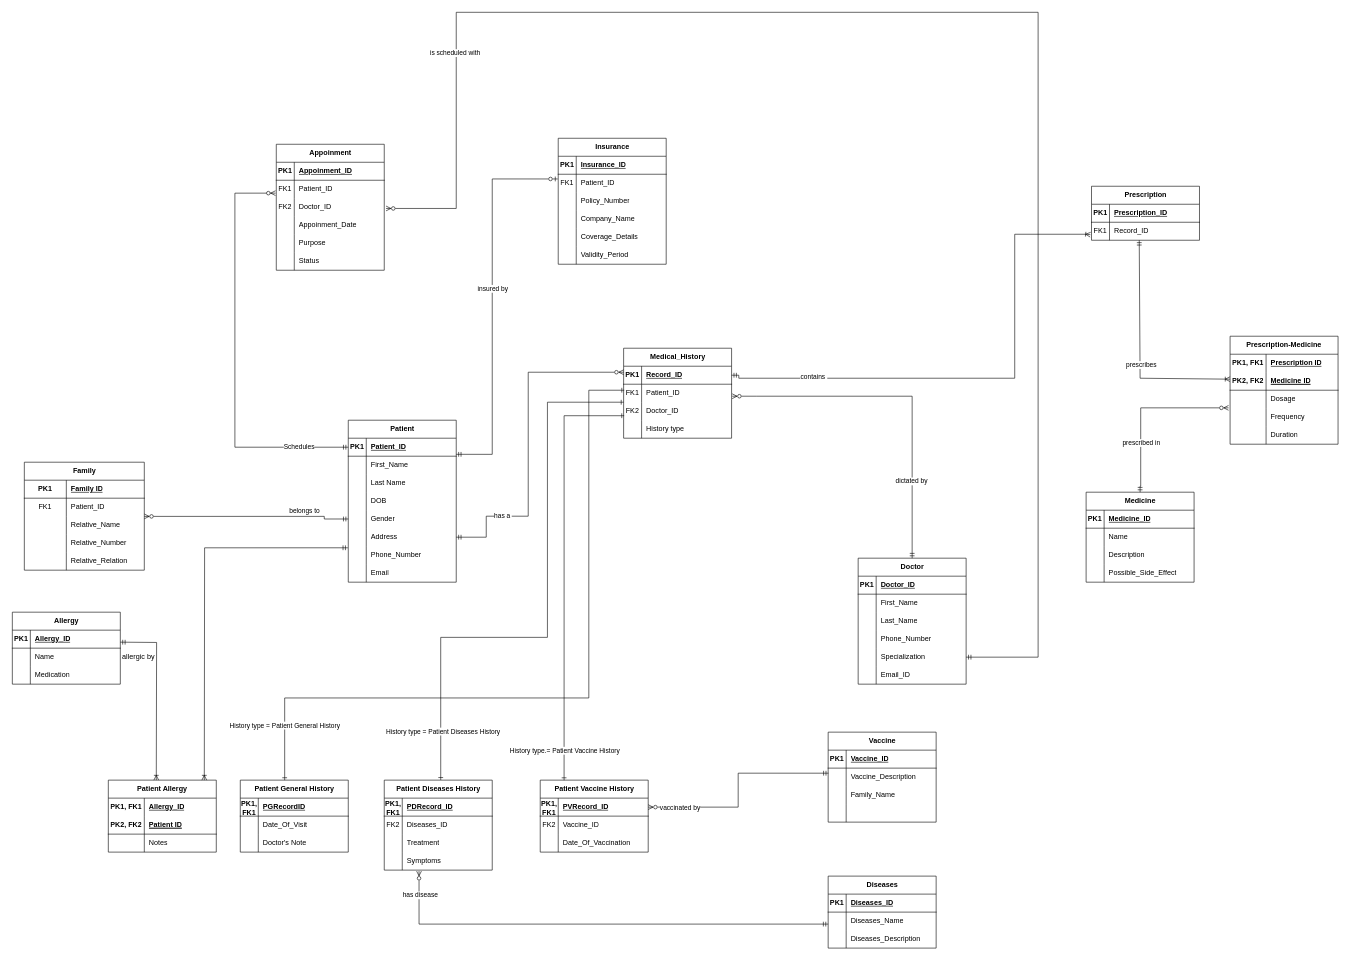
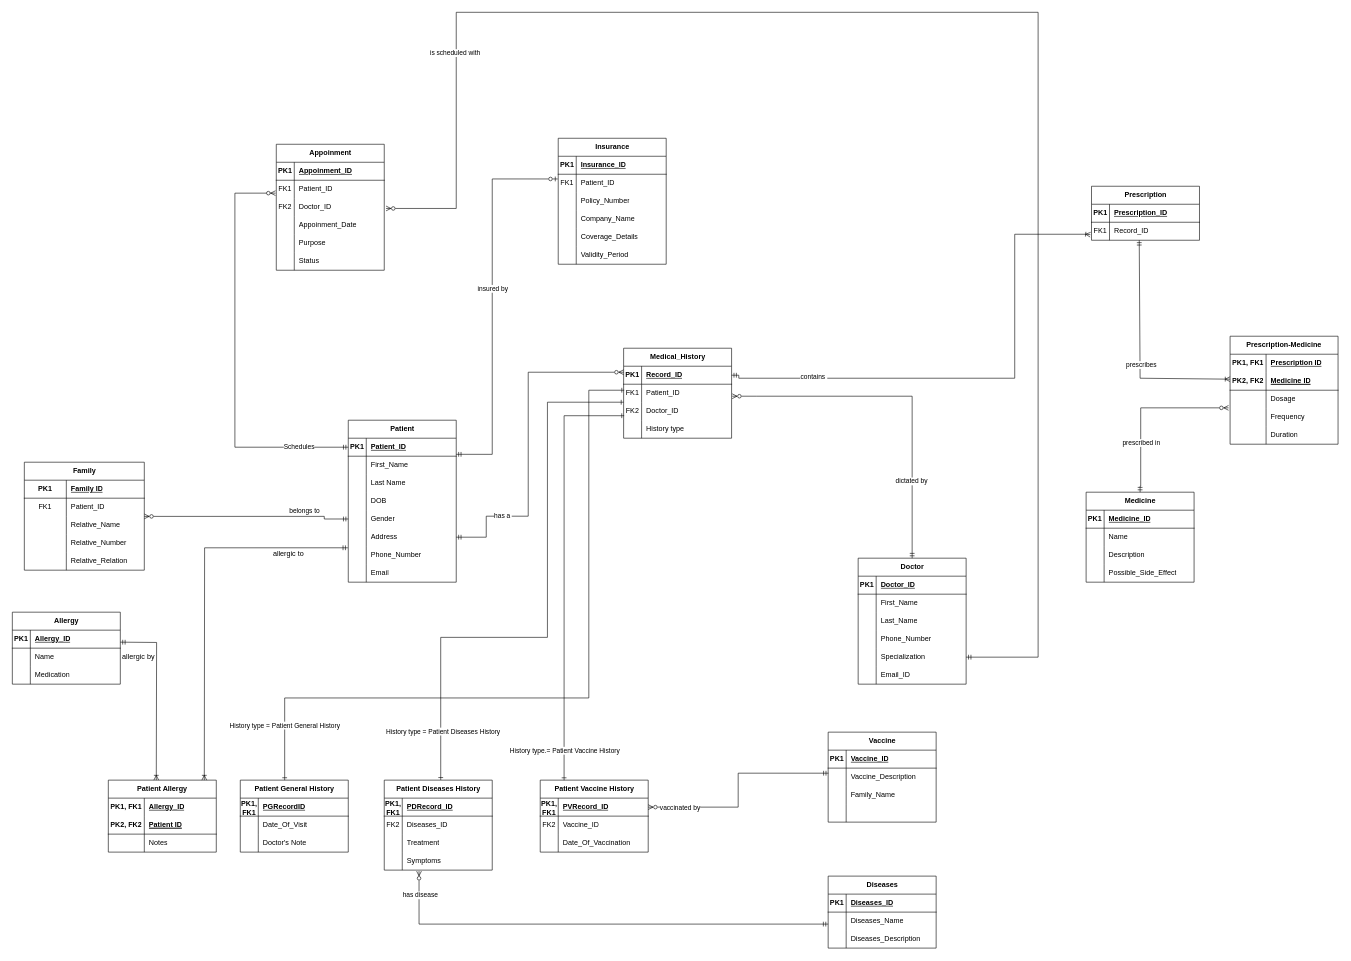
none -> (288, 554)
